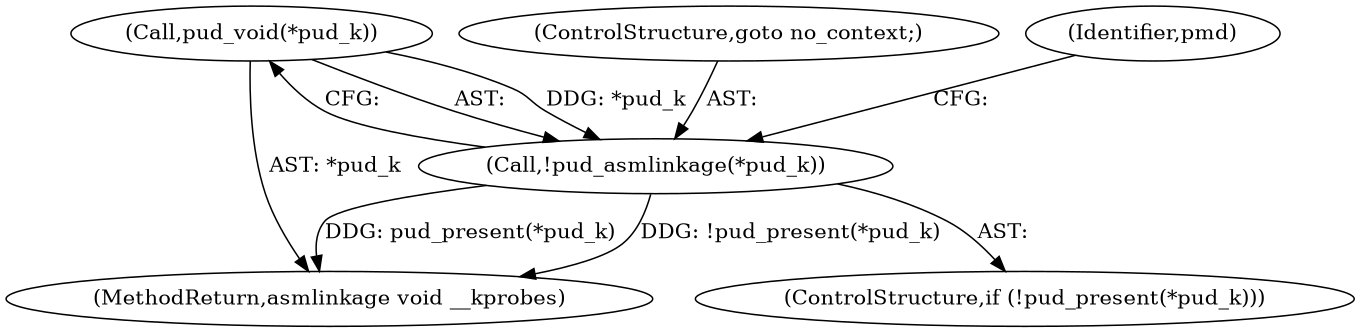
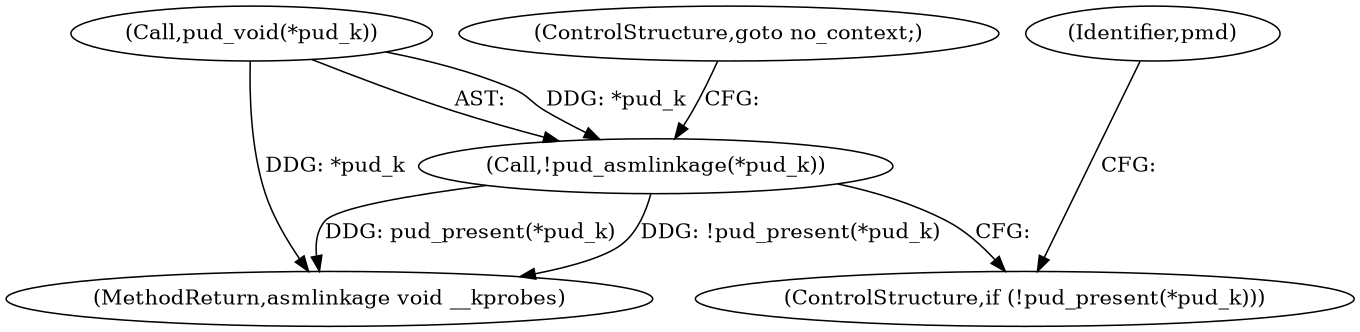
(919, 96) -> (1092, 159)
(736, 100) -> (736, 100)
(375, 128) -> none
(336, 166) -> (336, 166)
(1006, 233) -> (1006, 233)
